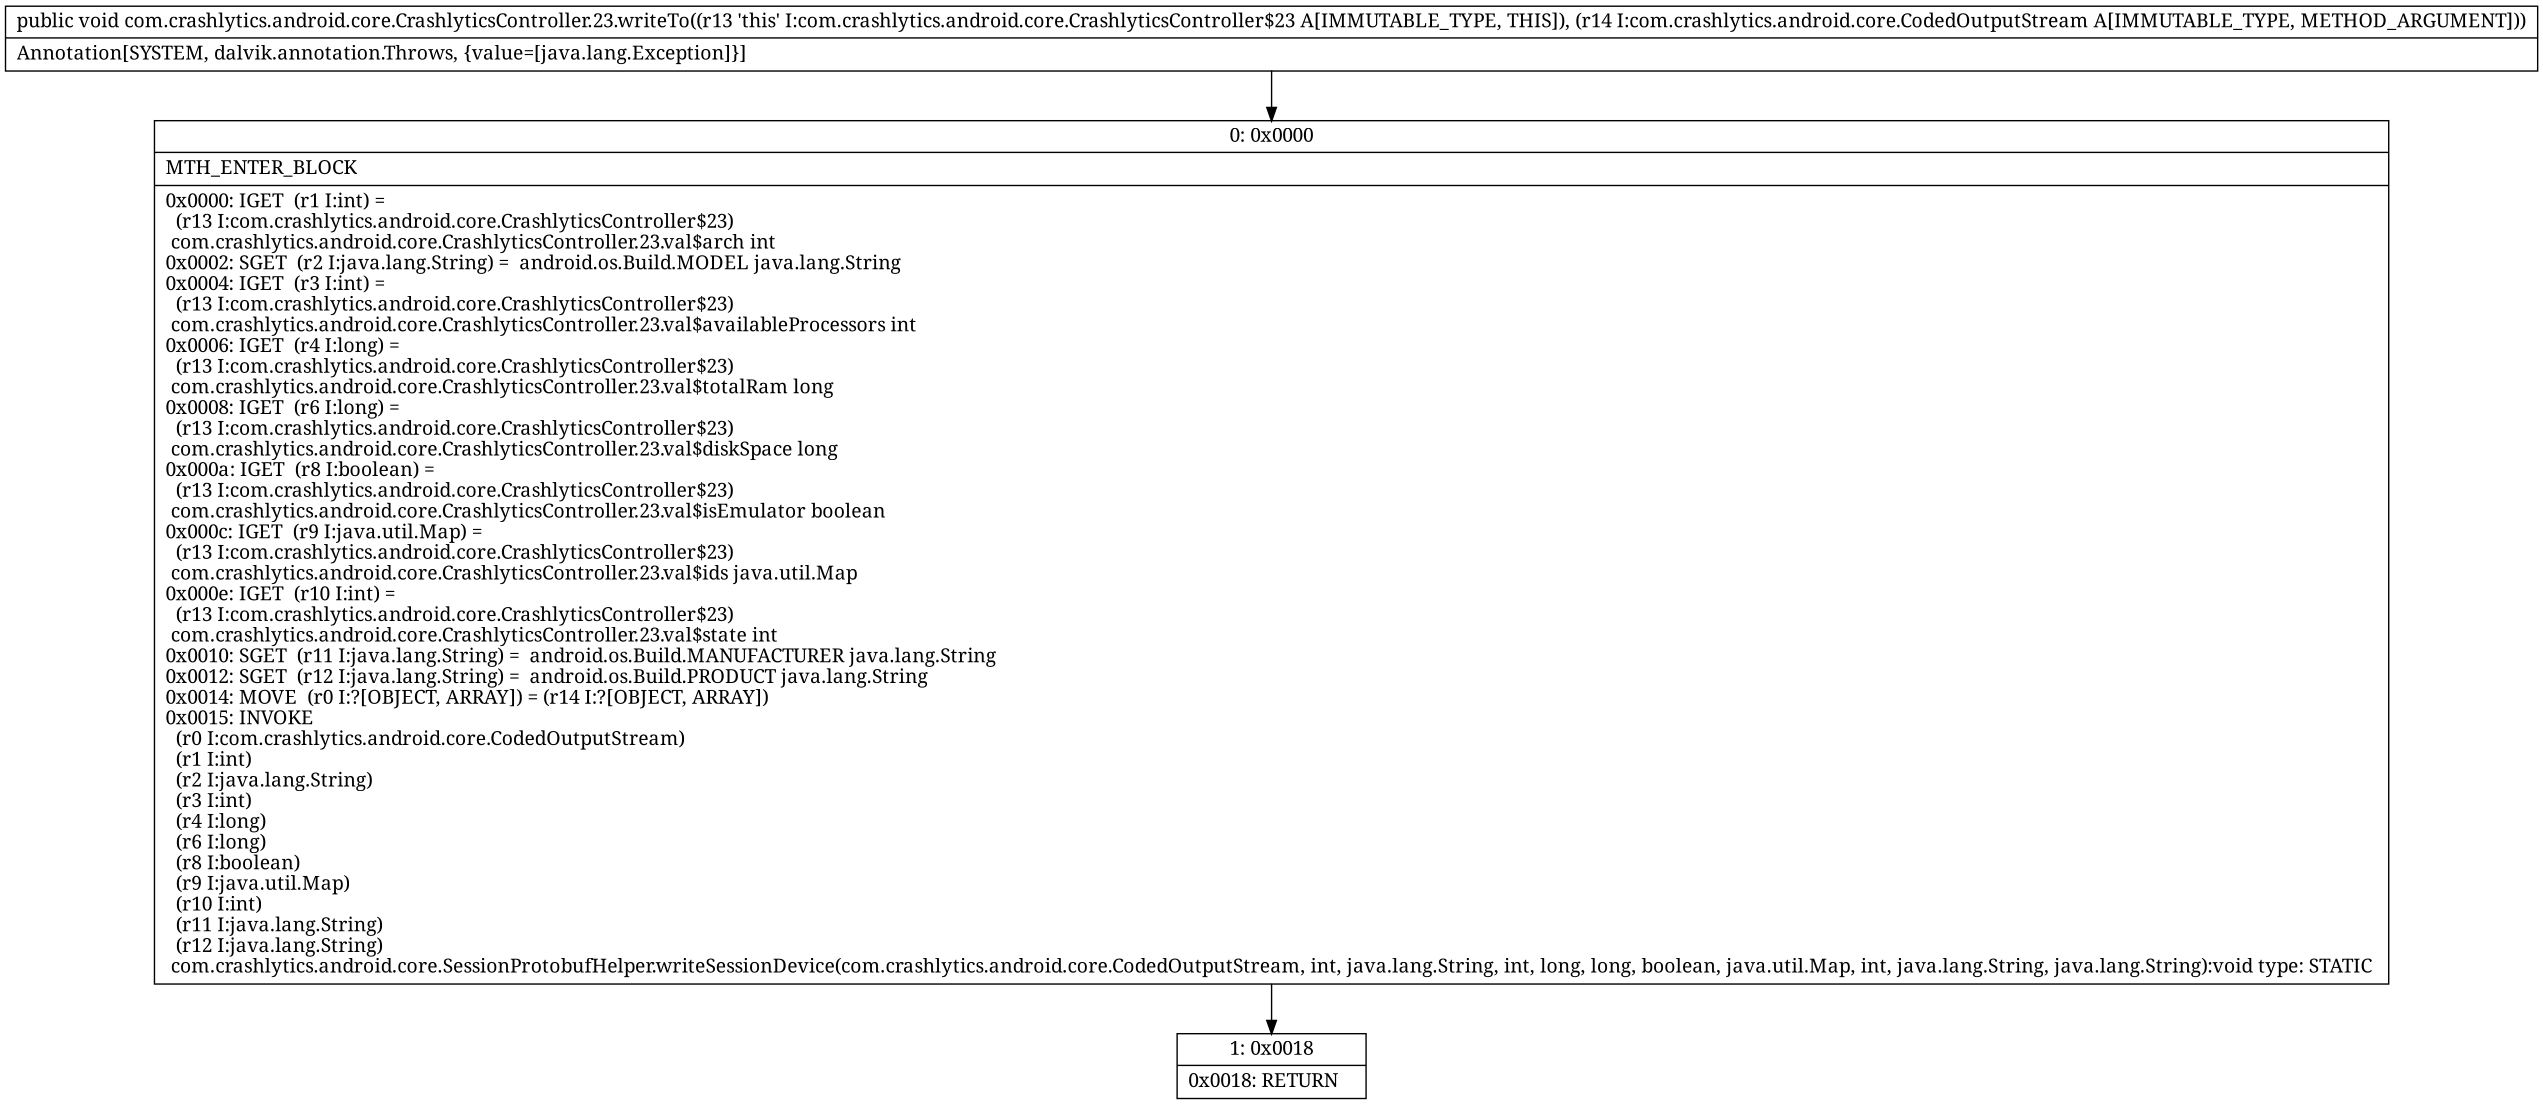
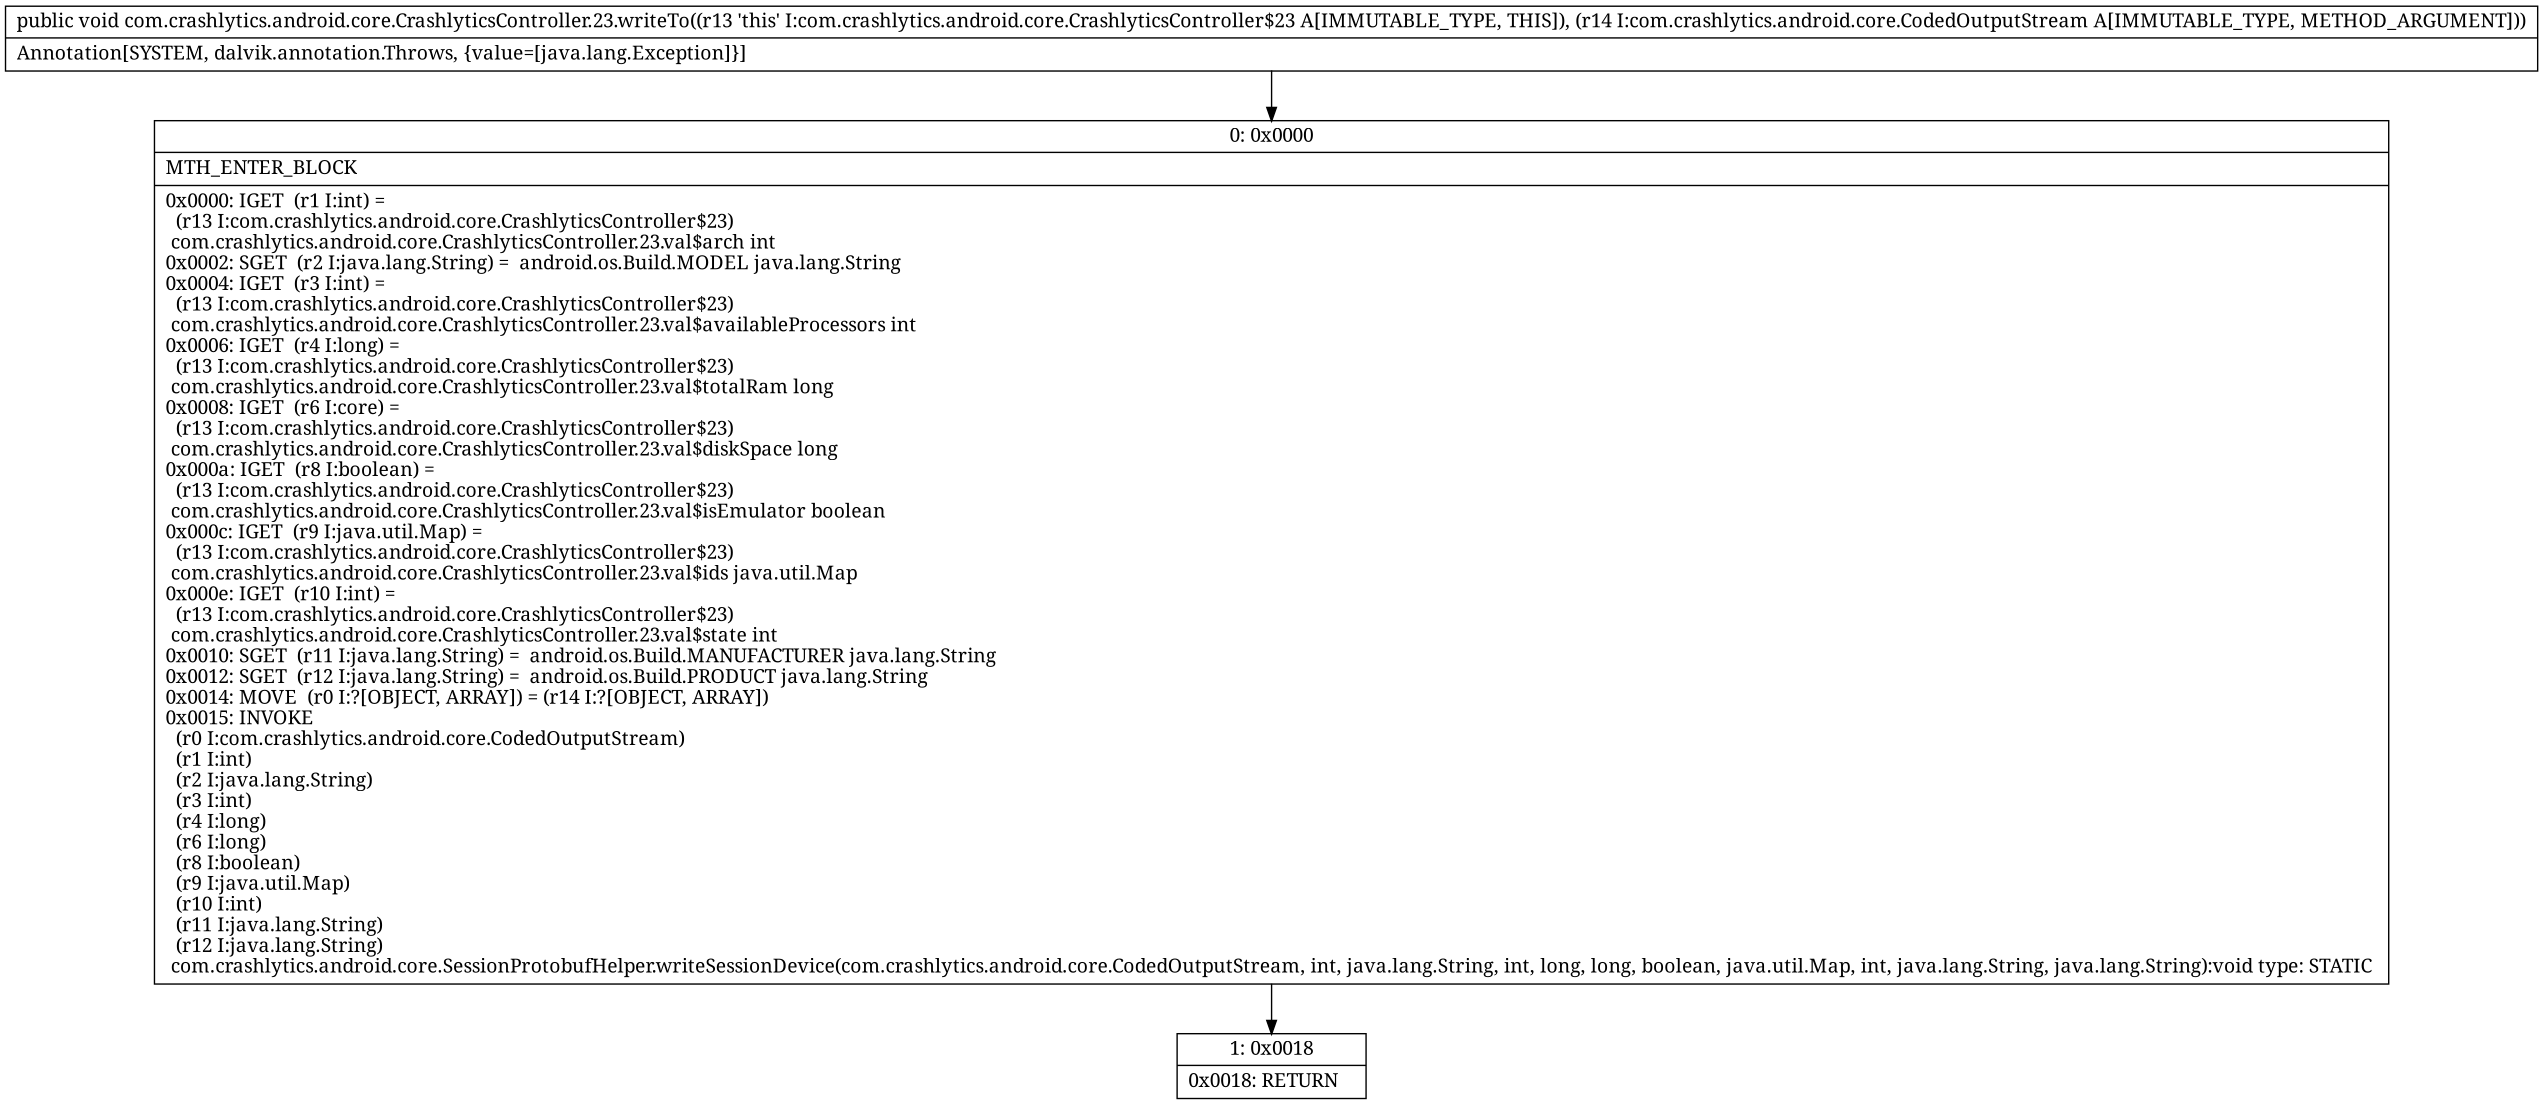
(285, 408) -> (285, 408)
